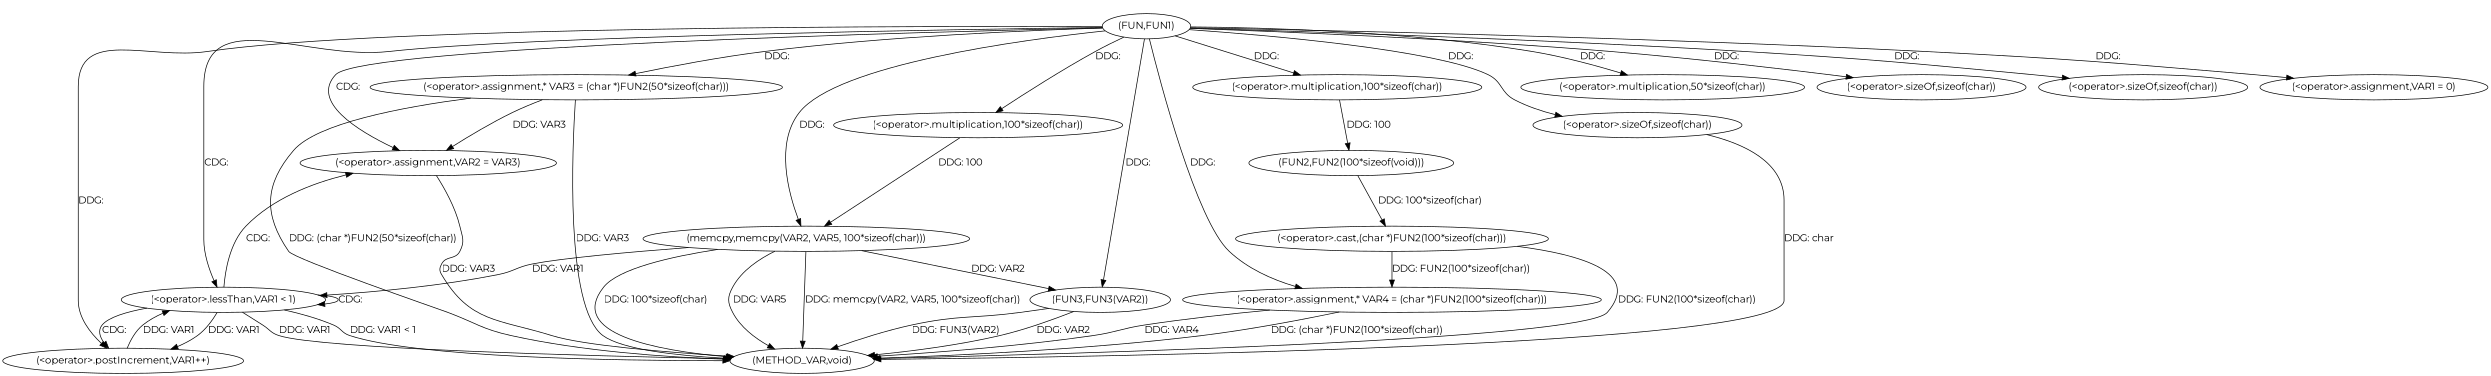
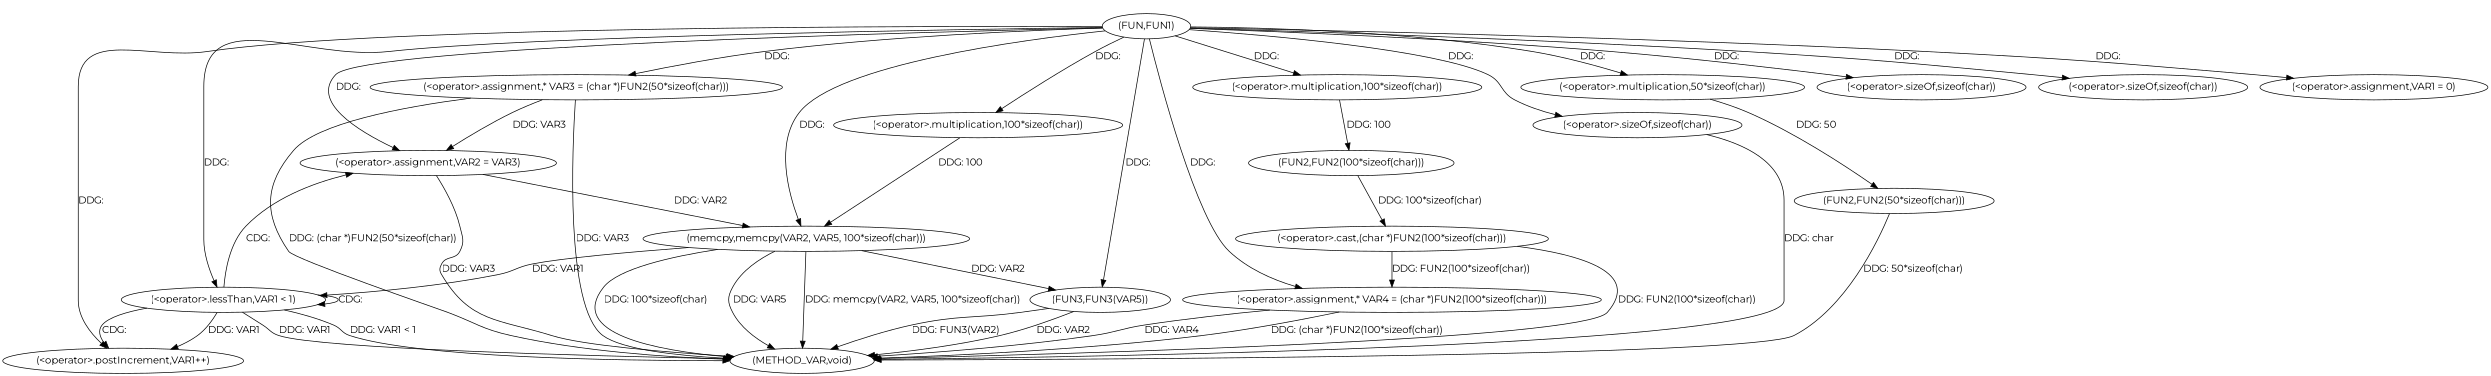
(350, 87) -> (350, 87)
(218, 163) -> (218, 163)
(1351, 163) -> (1351, 163)
none -> (613, 200)
none -> (1894, 201)
(1100, 300) -> (1100, 300)
(141, 327) -> none
